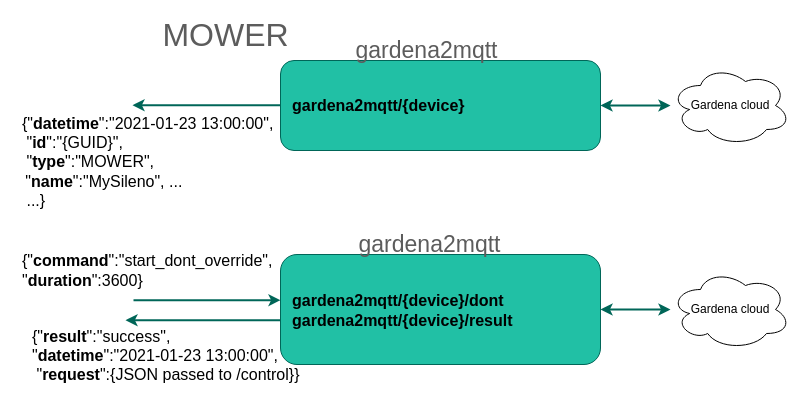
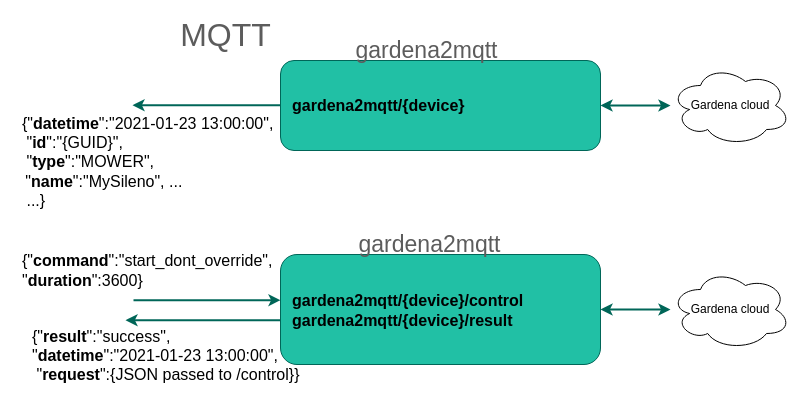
(226, 36) -> (226, 36)
(378, 301) -> (387, 301)
